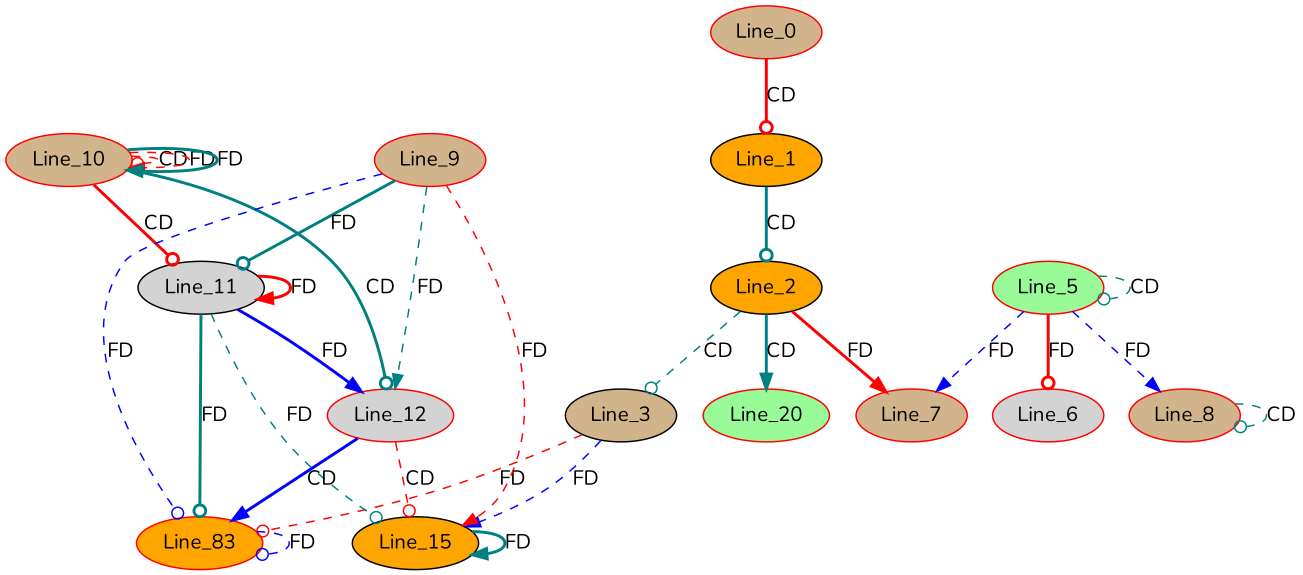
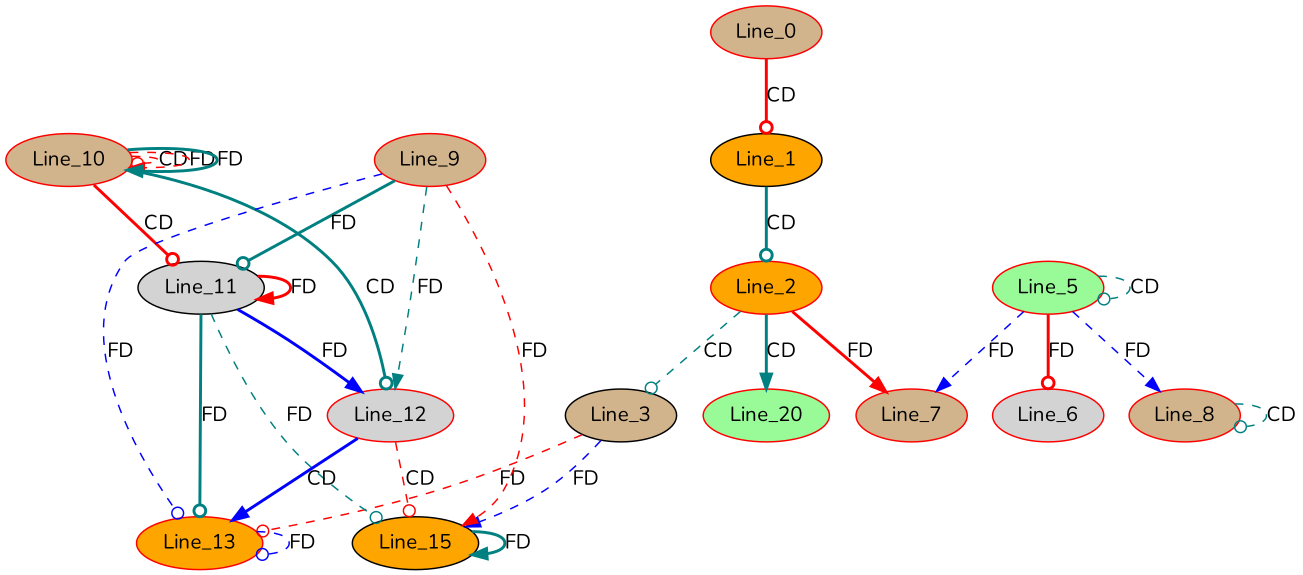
(766, 288) -> (766, 288)
(200, 543) -> (200, 543)
